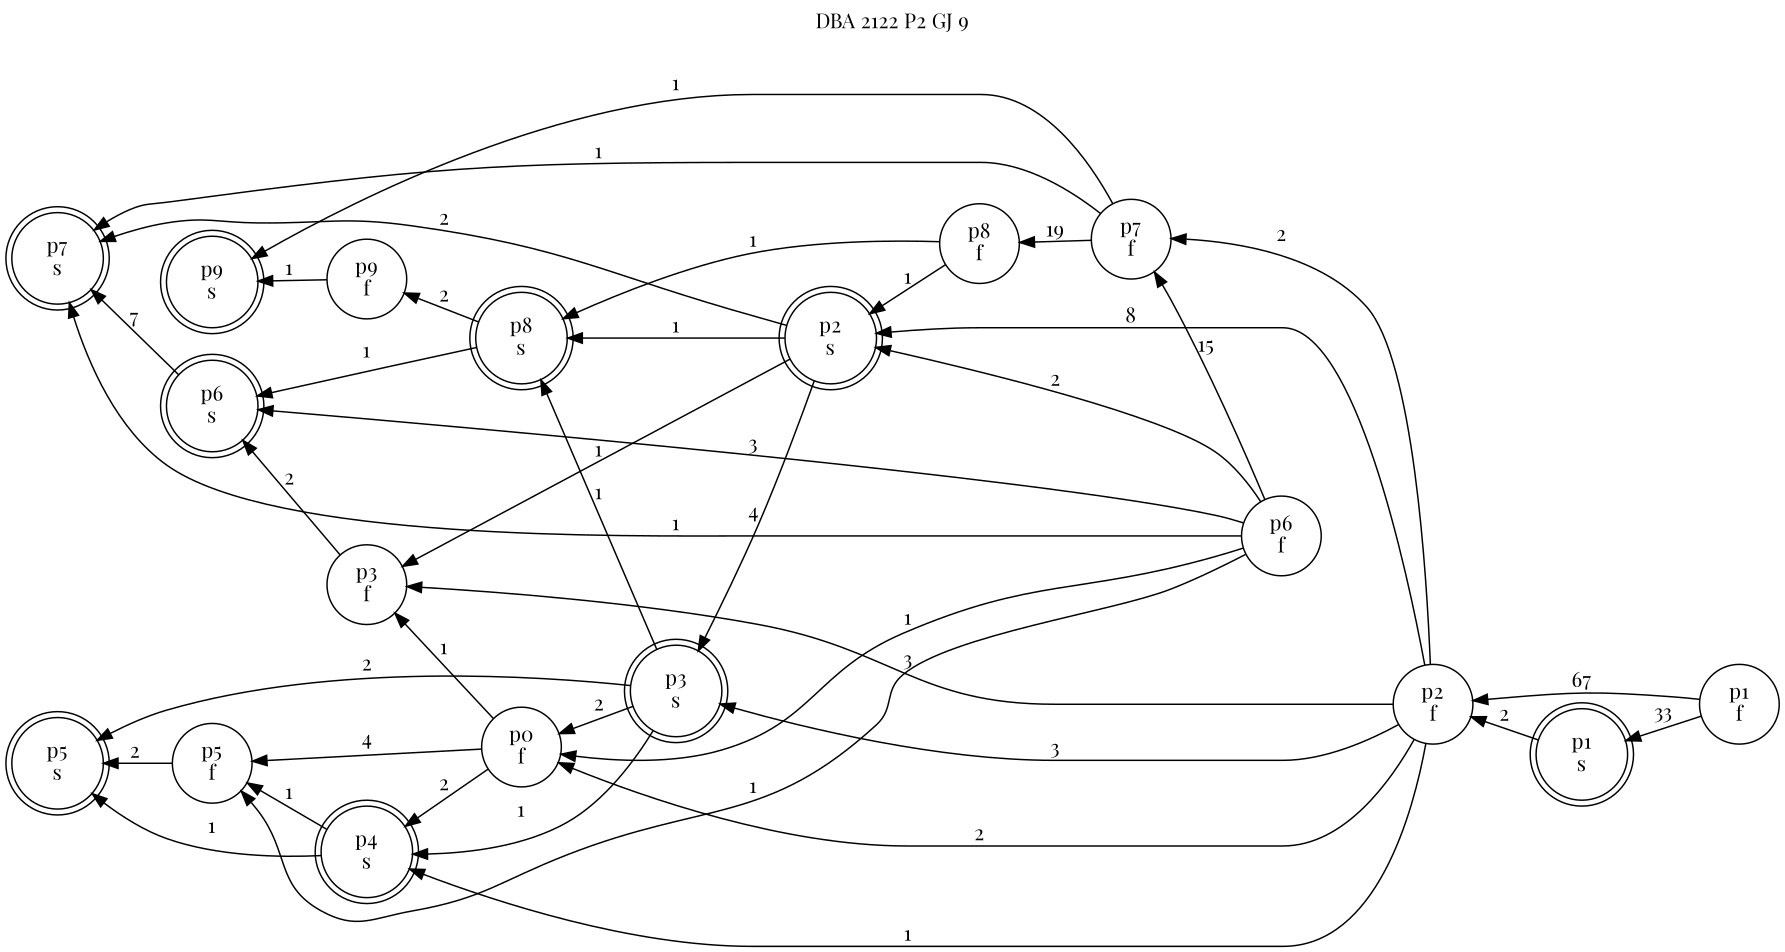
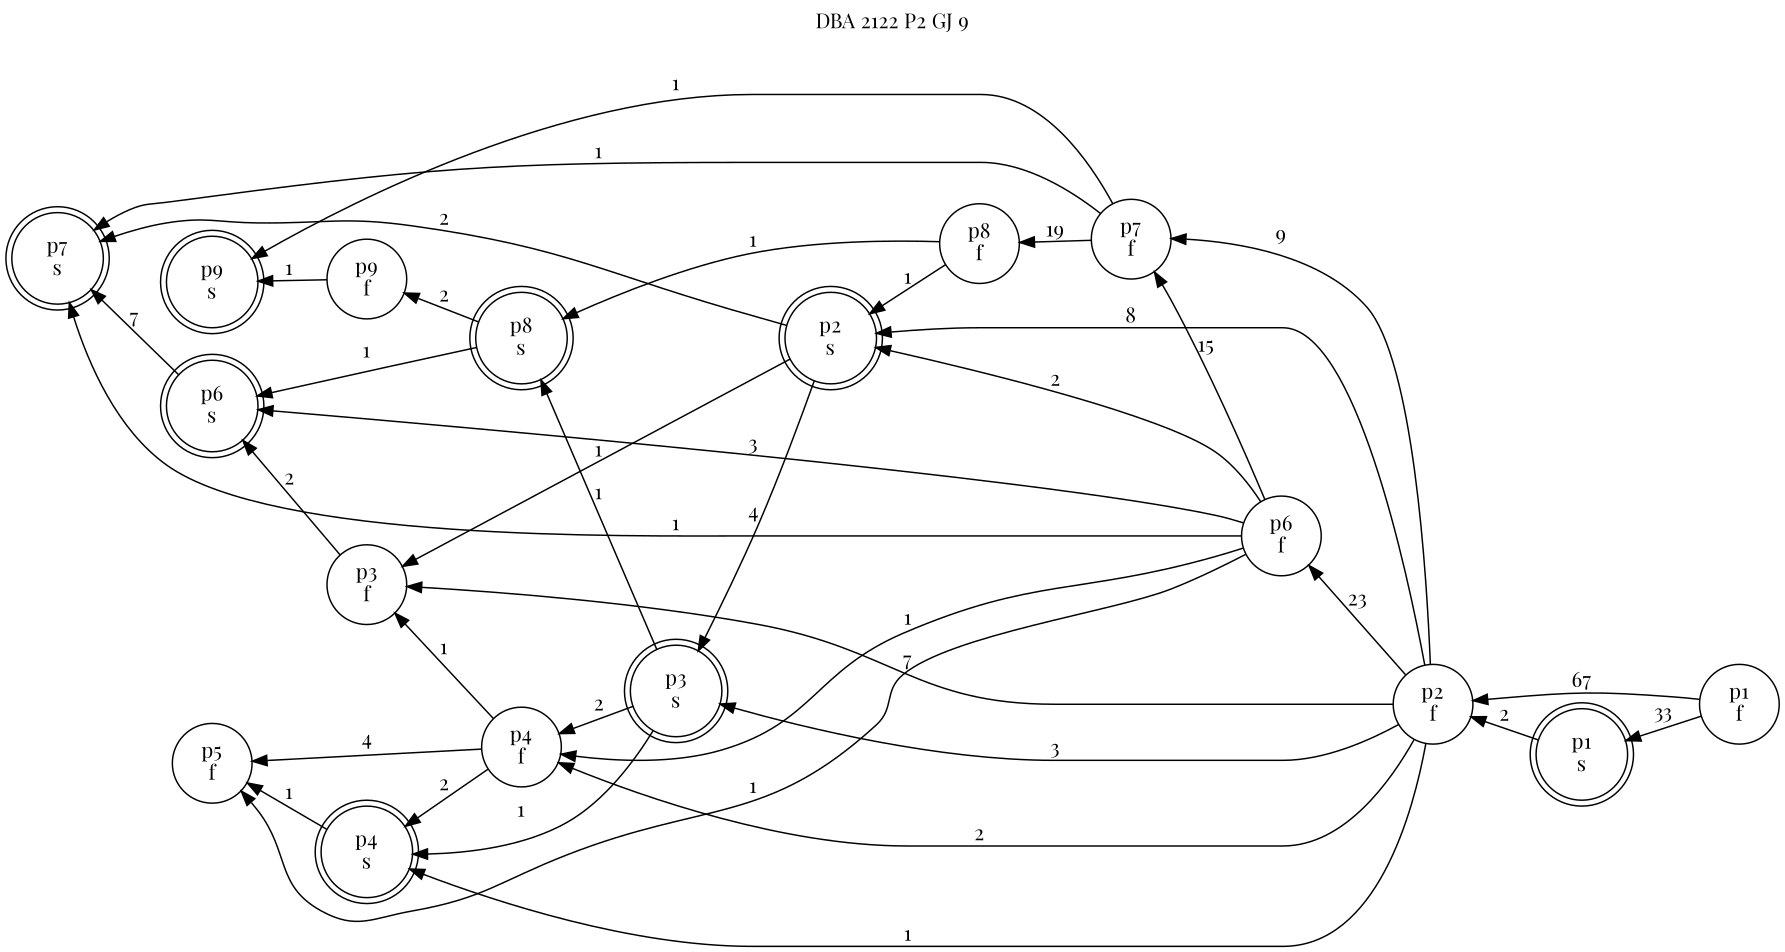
(1281, 235) -> (1281, 235)
(684, 338) -> none
none -> (1362, 626)
(908, 661) -> (908, 661)
(521, 747) -> (521, 747)
(58, 763) -> none
